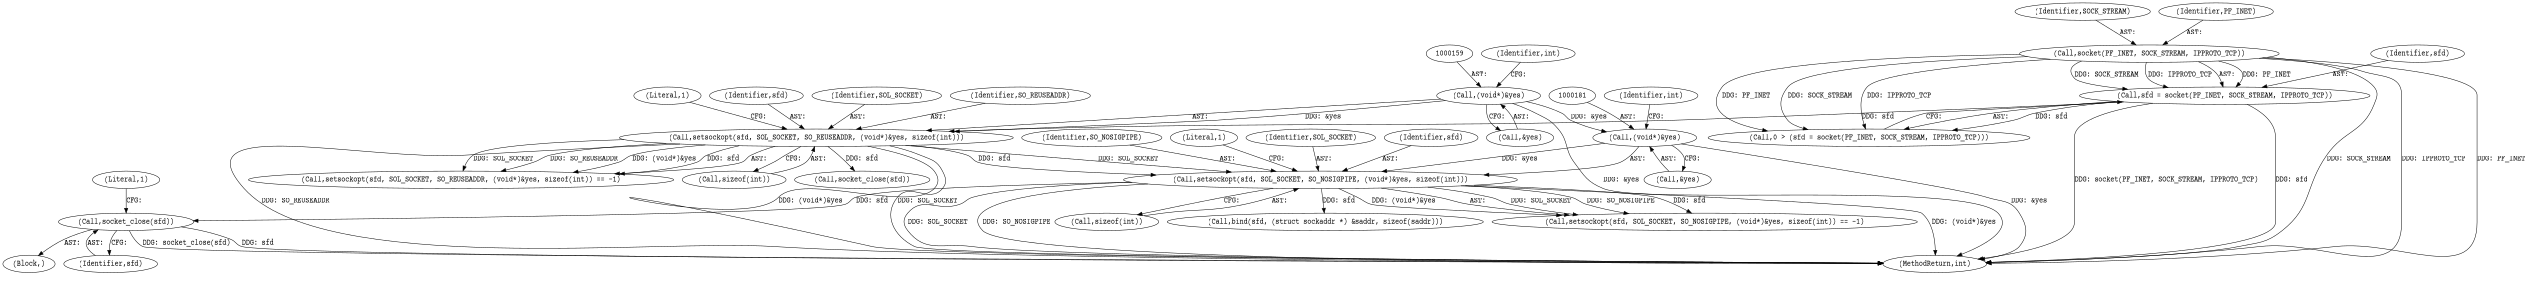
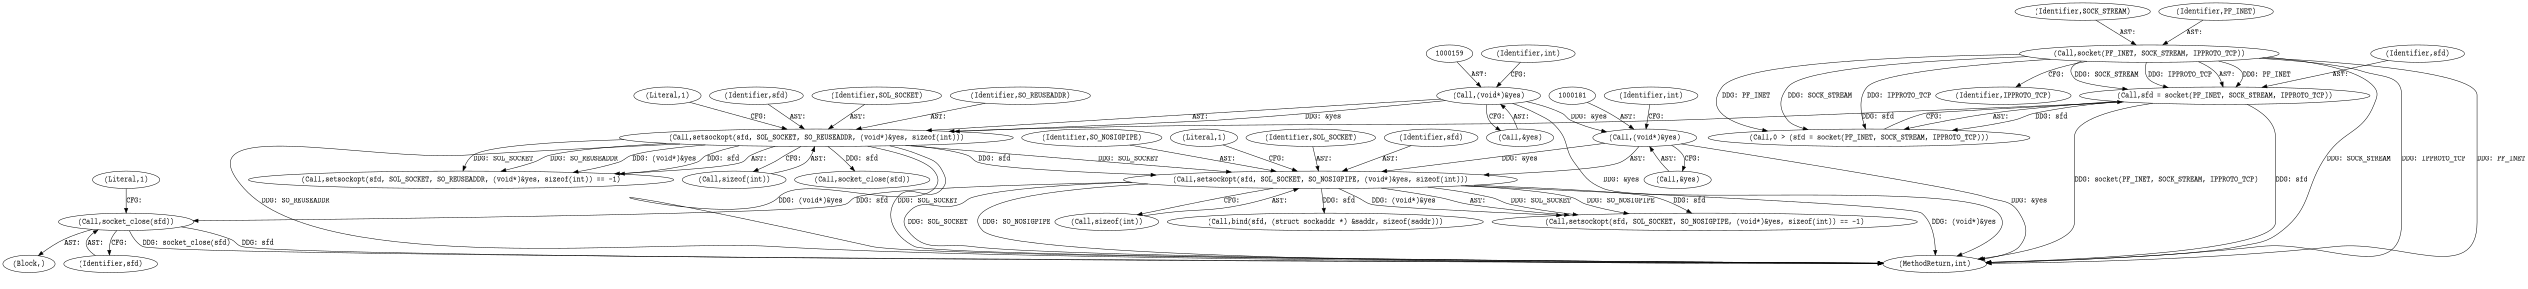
none -> (2003, 96)
